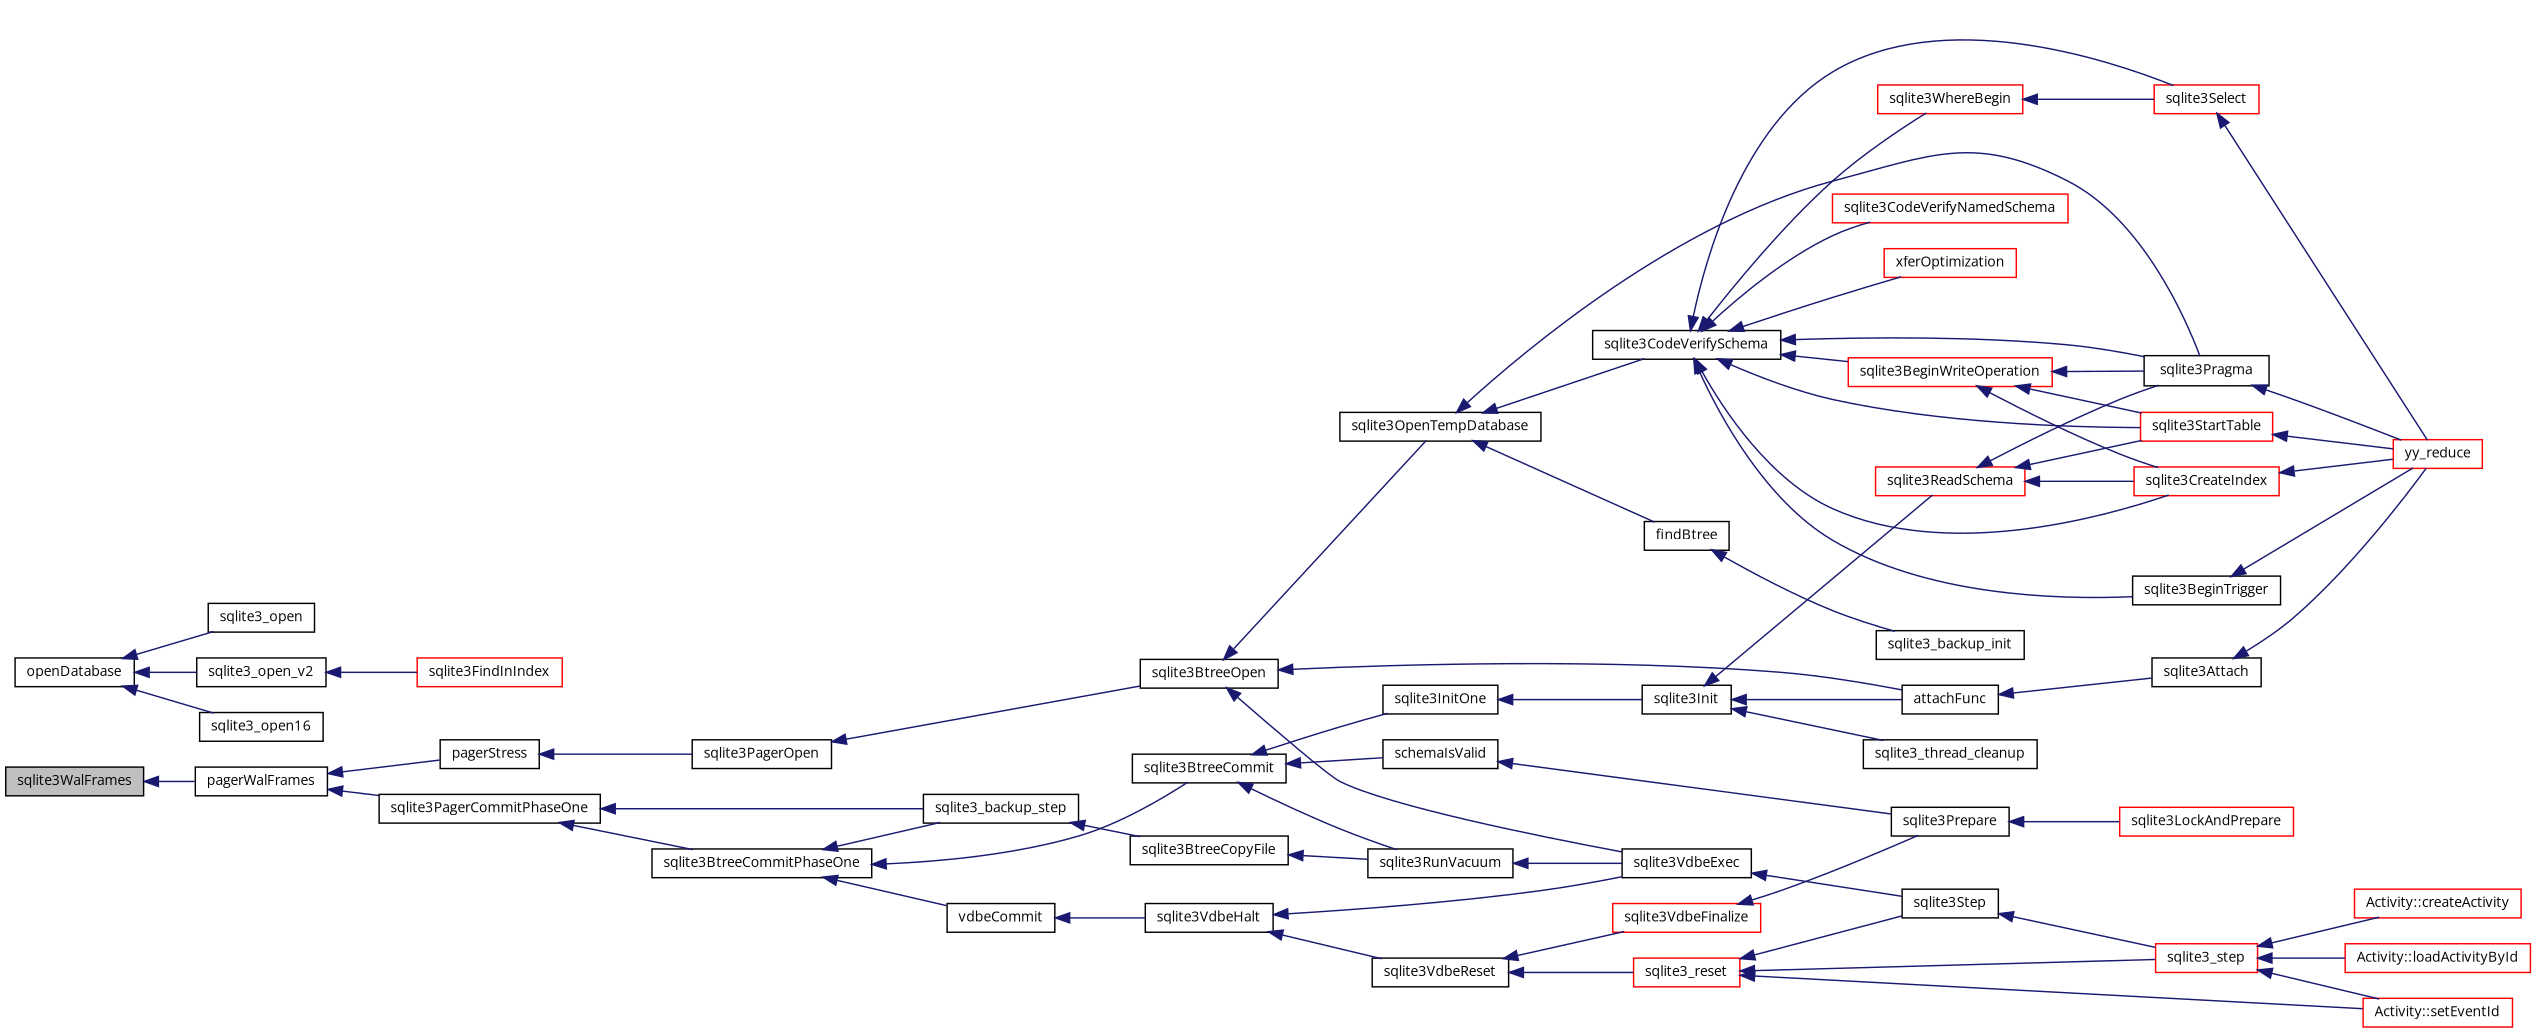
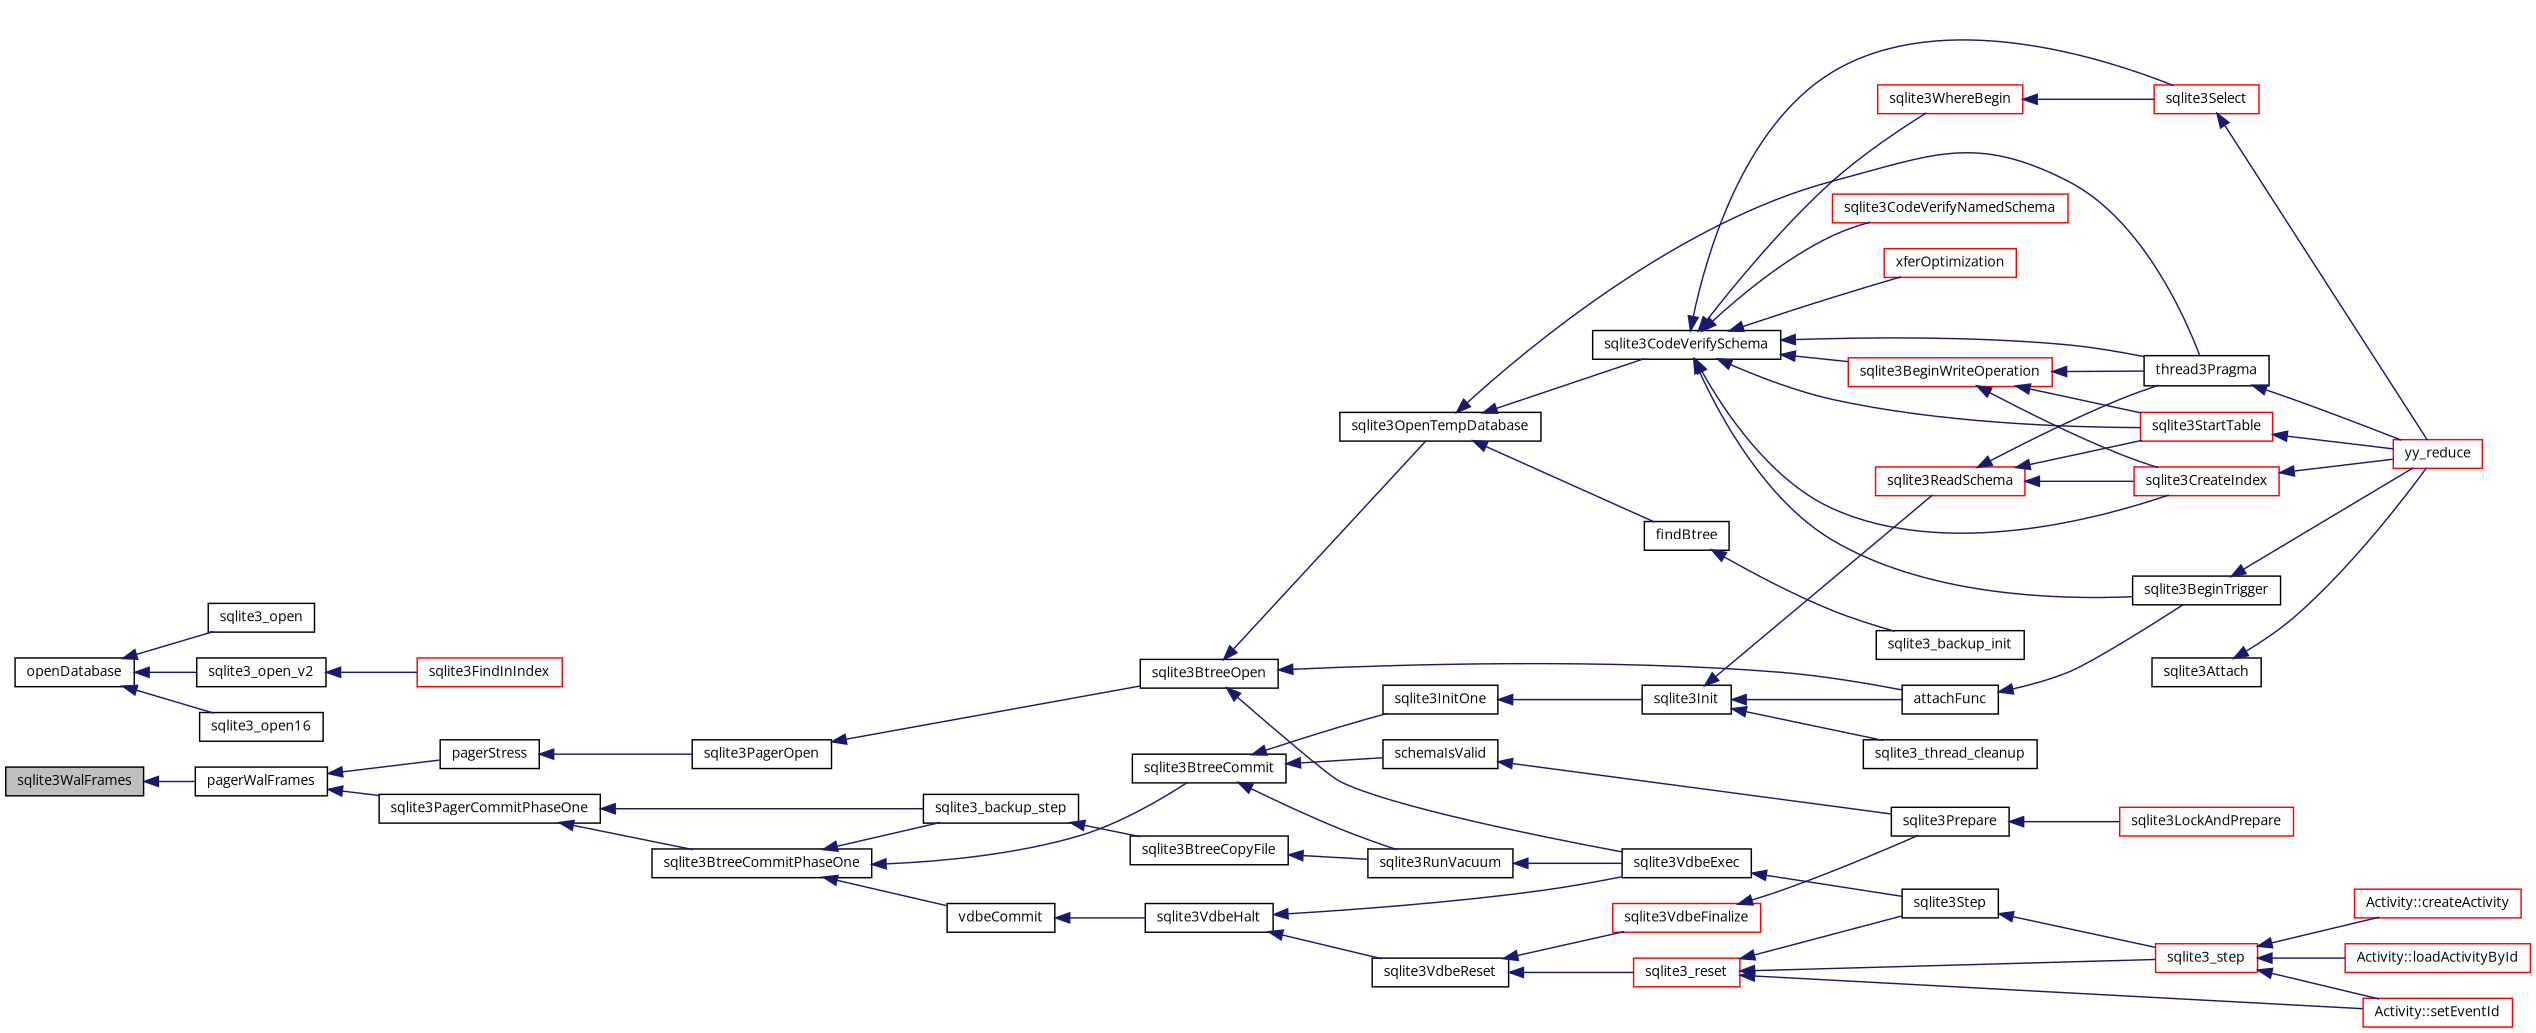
(2207, 371) -> (2207, 371)
(2082, 686) -> (2102, 655)
